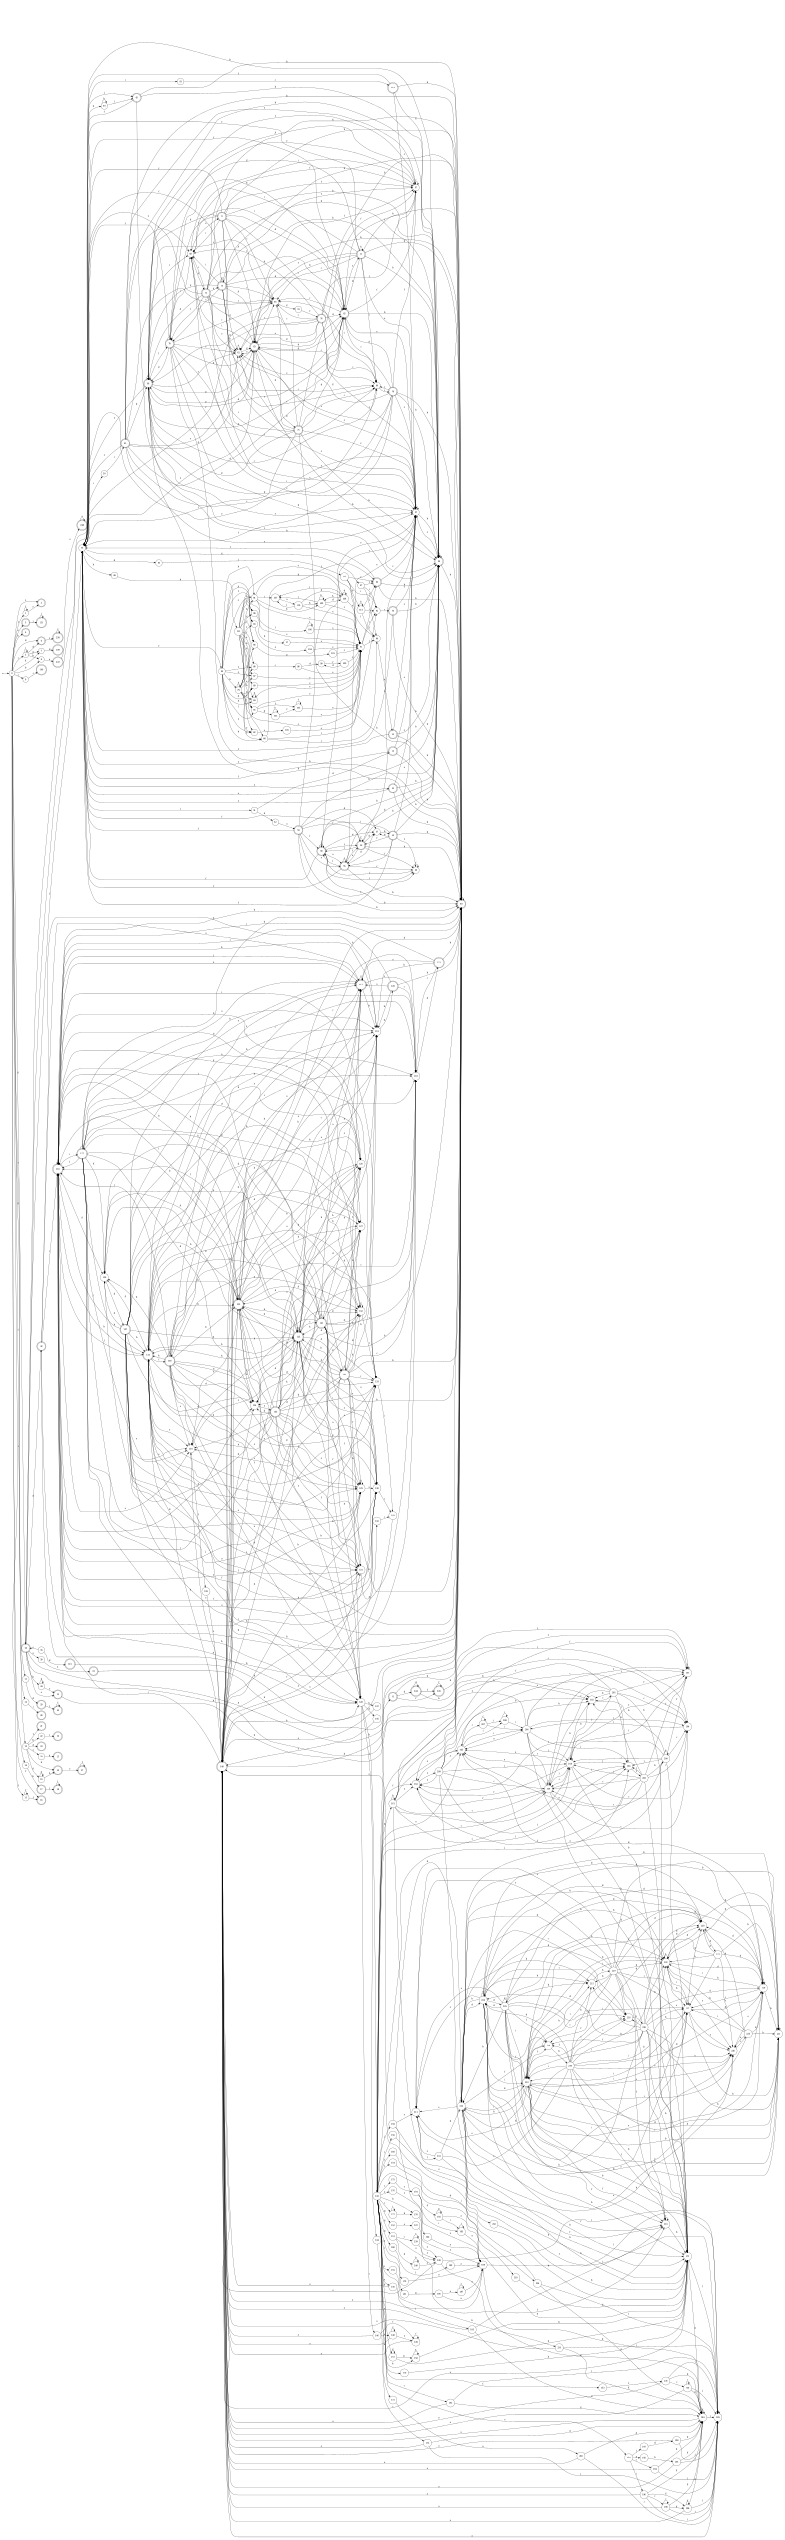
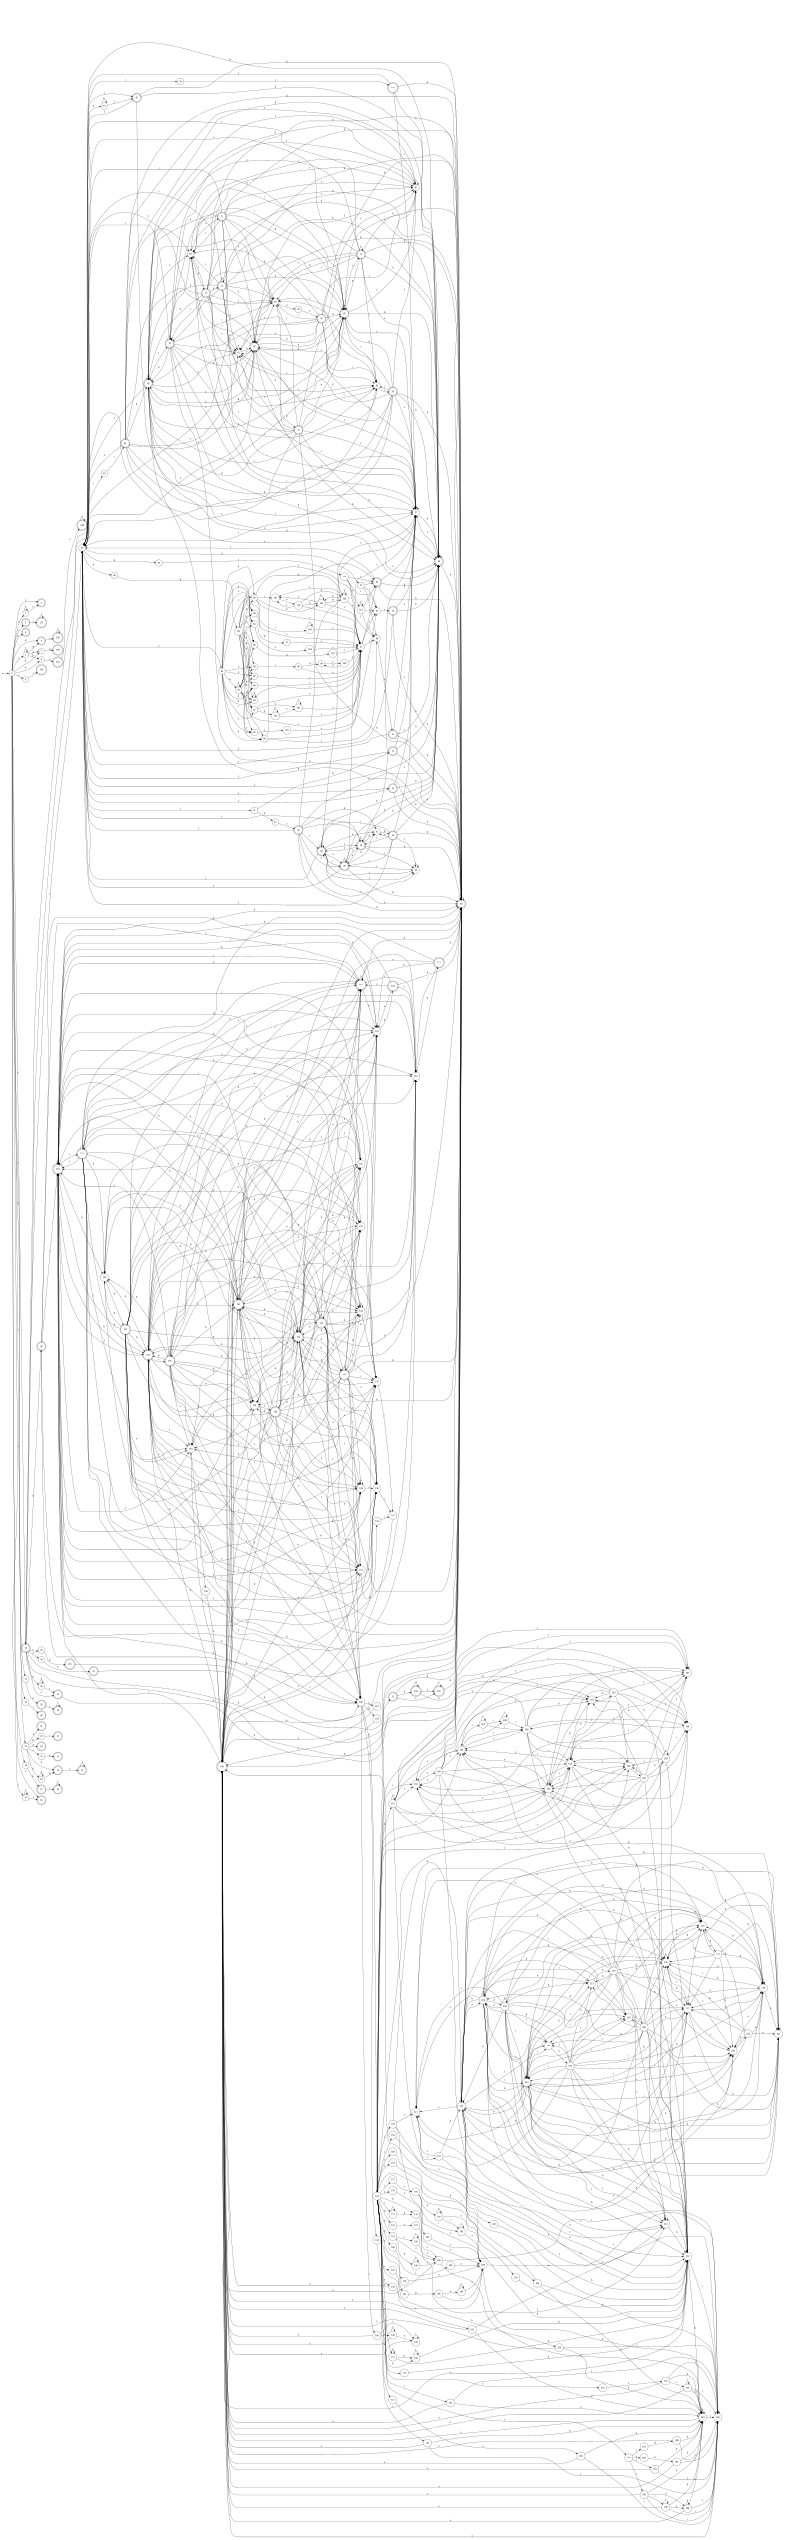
(35, 1649) -> (33, 1651)
